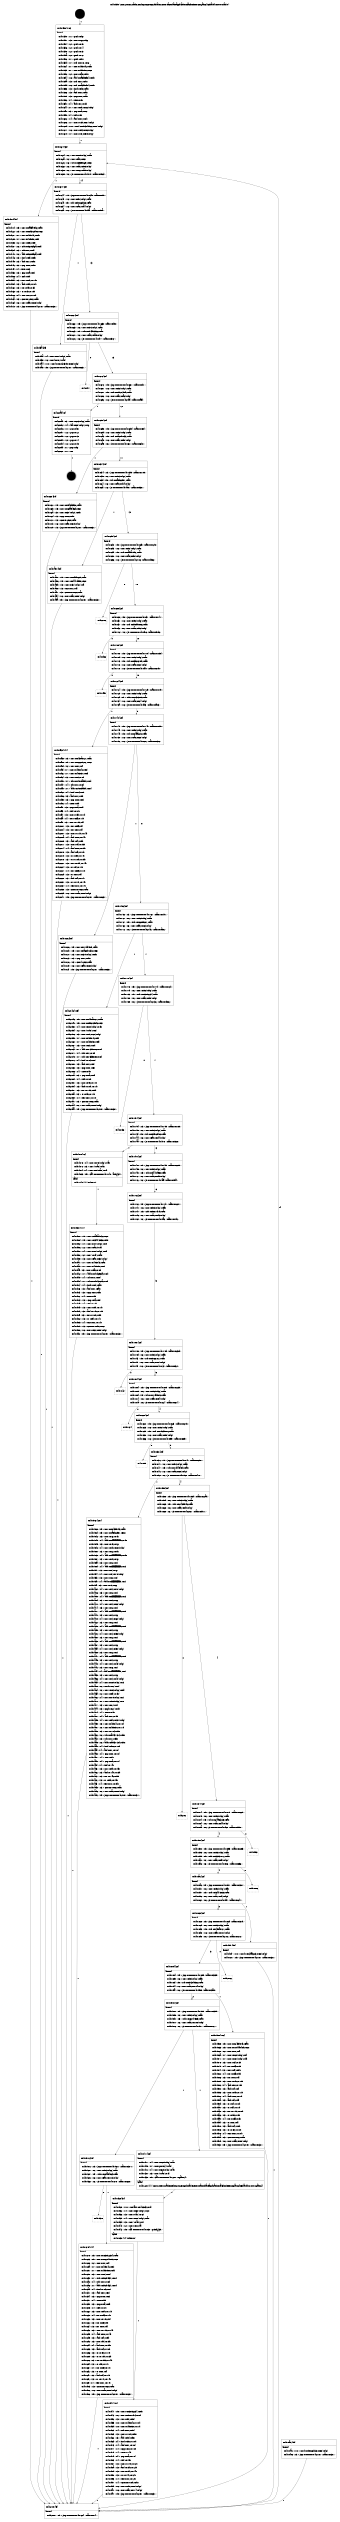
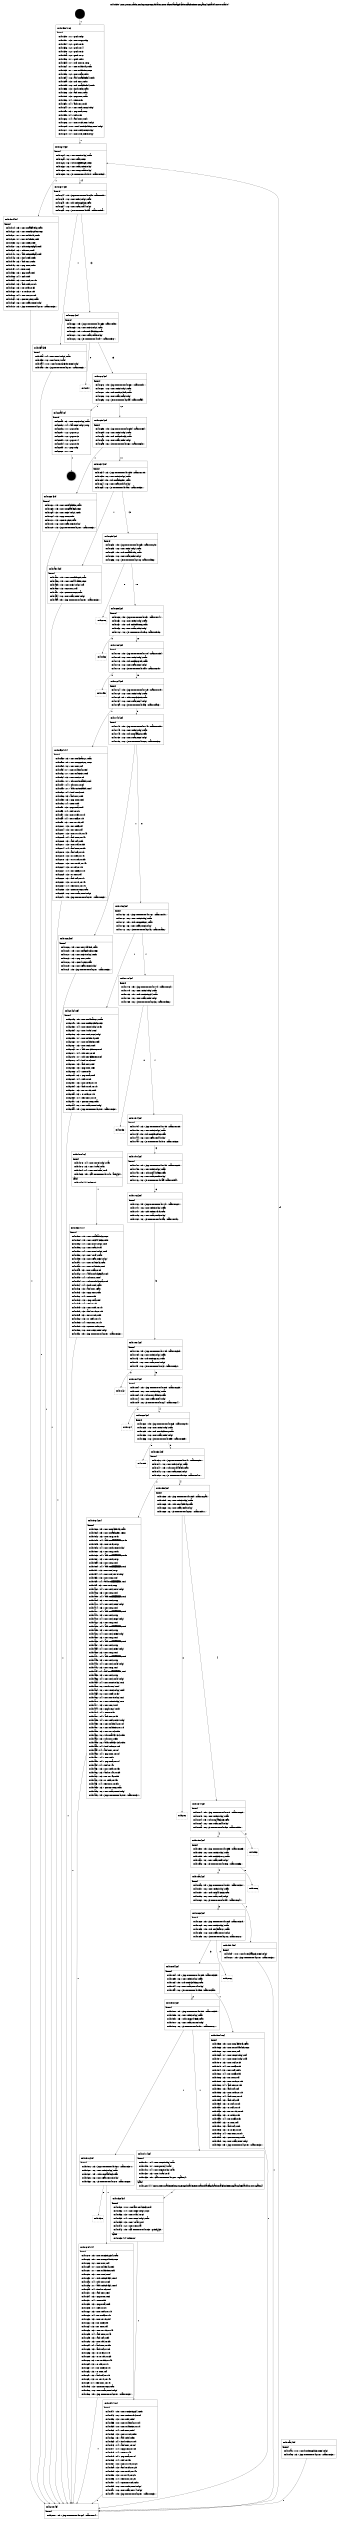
(128, 1148) -> none
